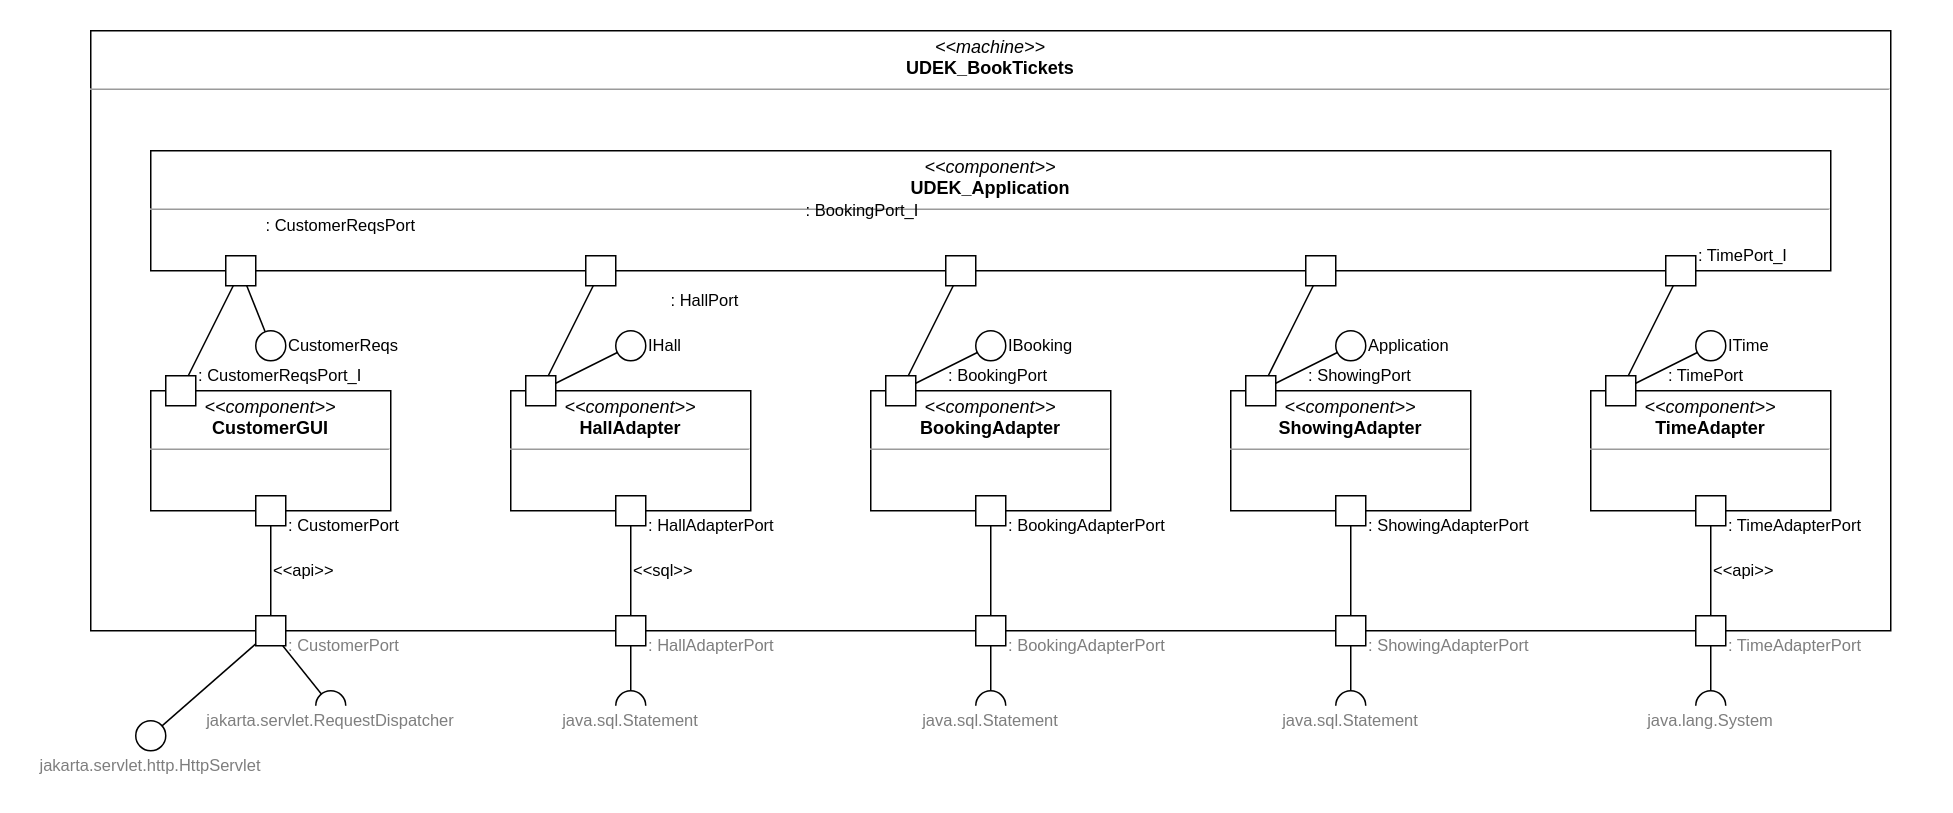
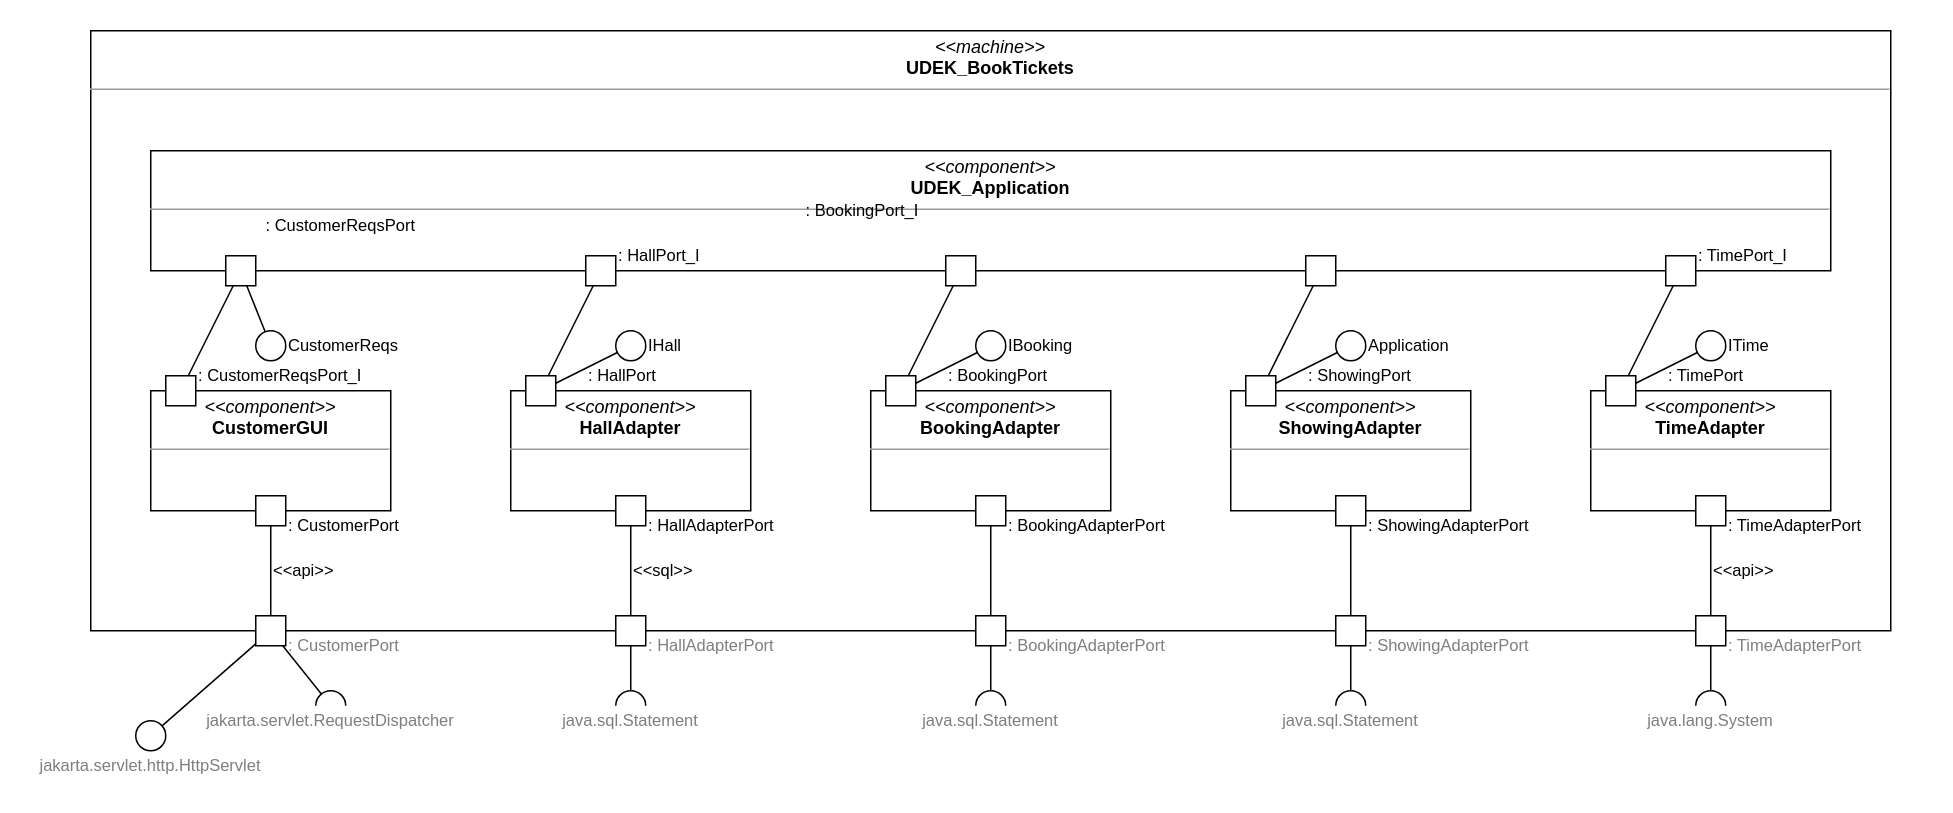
none -> (661, 256)
(706, 301) -> (623, 376)
